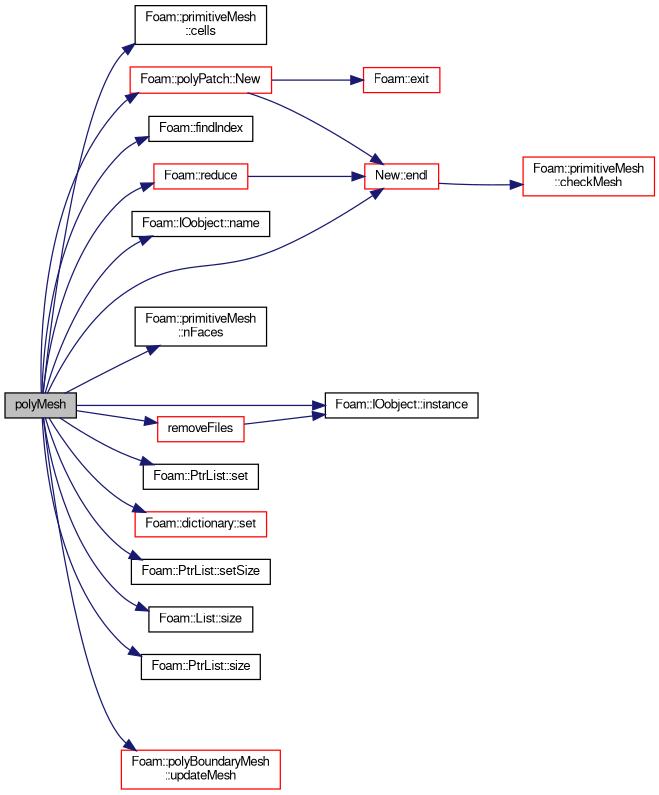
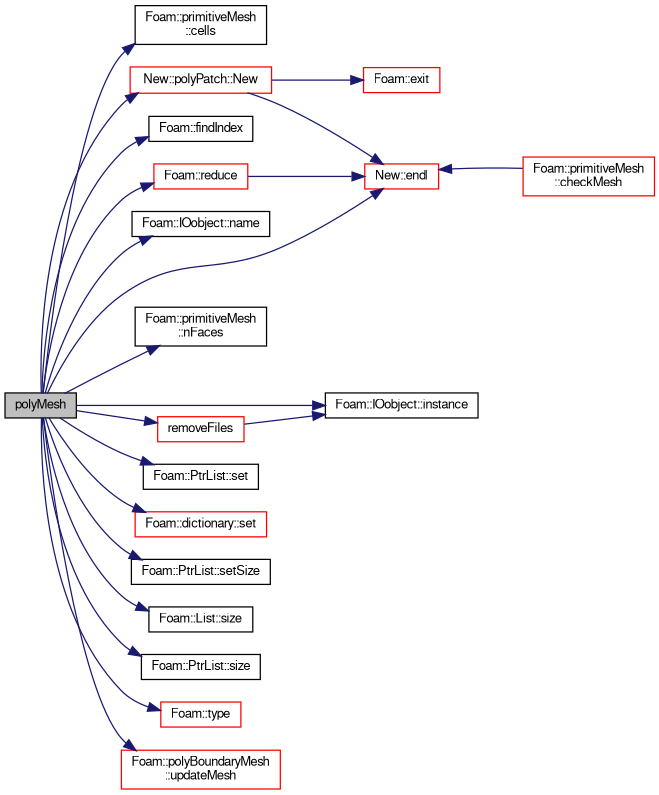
(201, 80) -> (201, 80)
(475, 185) -> (487, 168)
none -> (201, 715)
